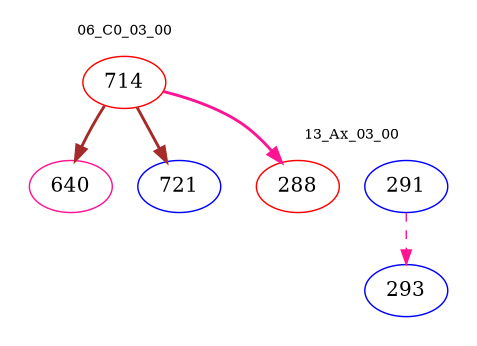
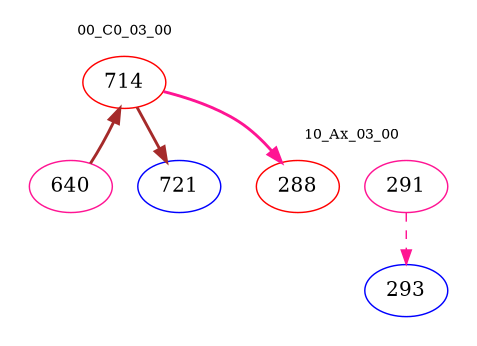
(125, 31) -> (125, 31)
(92, 126) -> (103, 143)
(352, 135) -> (352, 135)
(406, 187) -> (406, 187)
